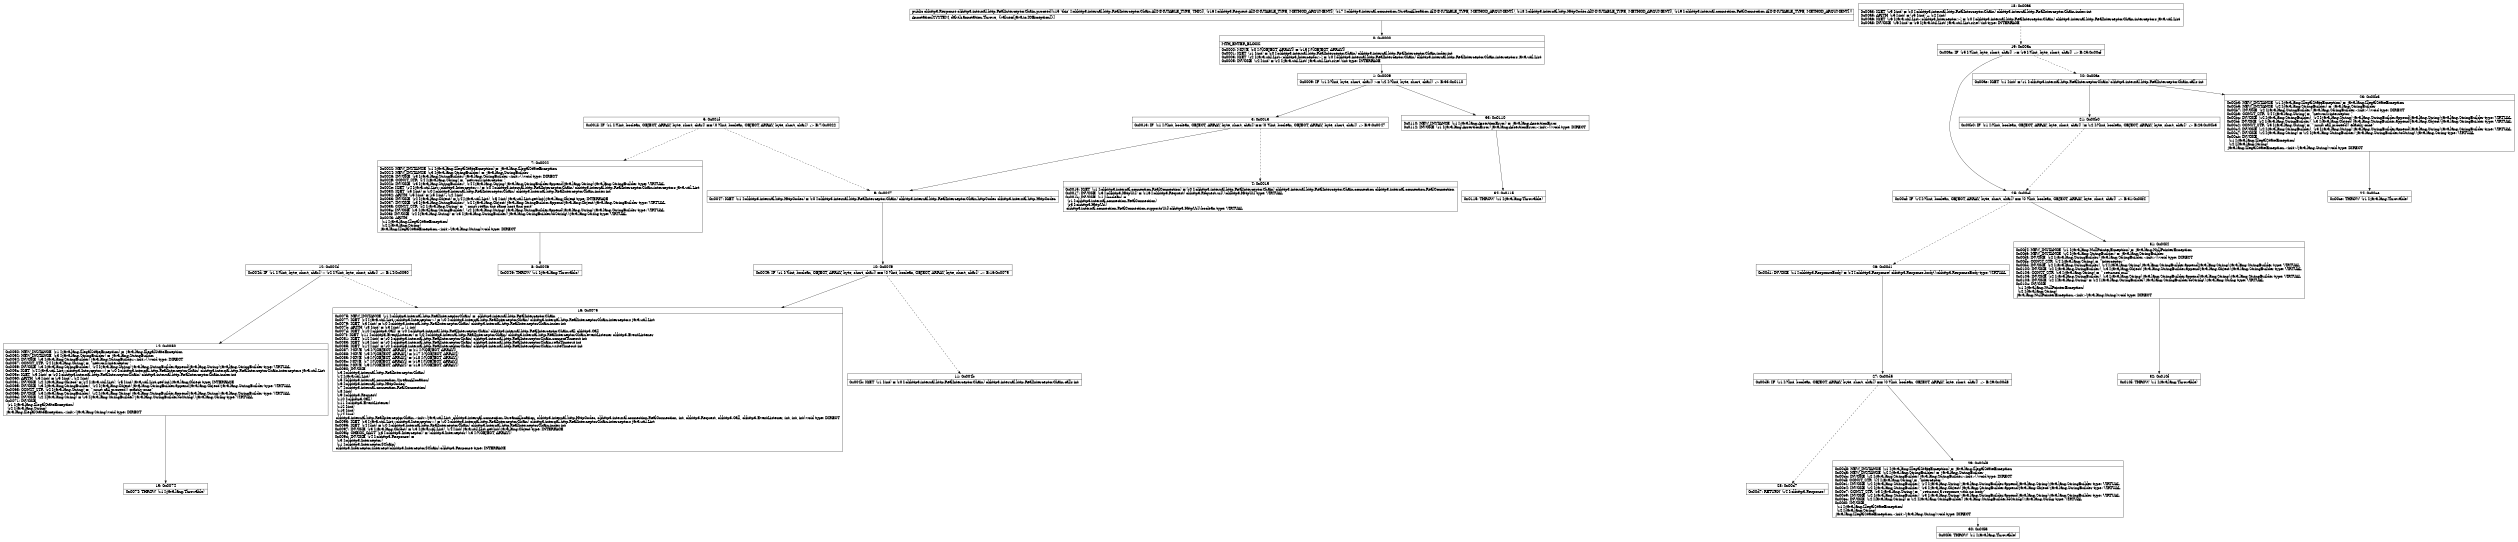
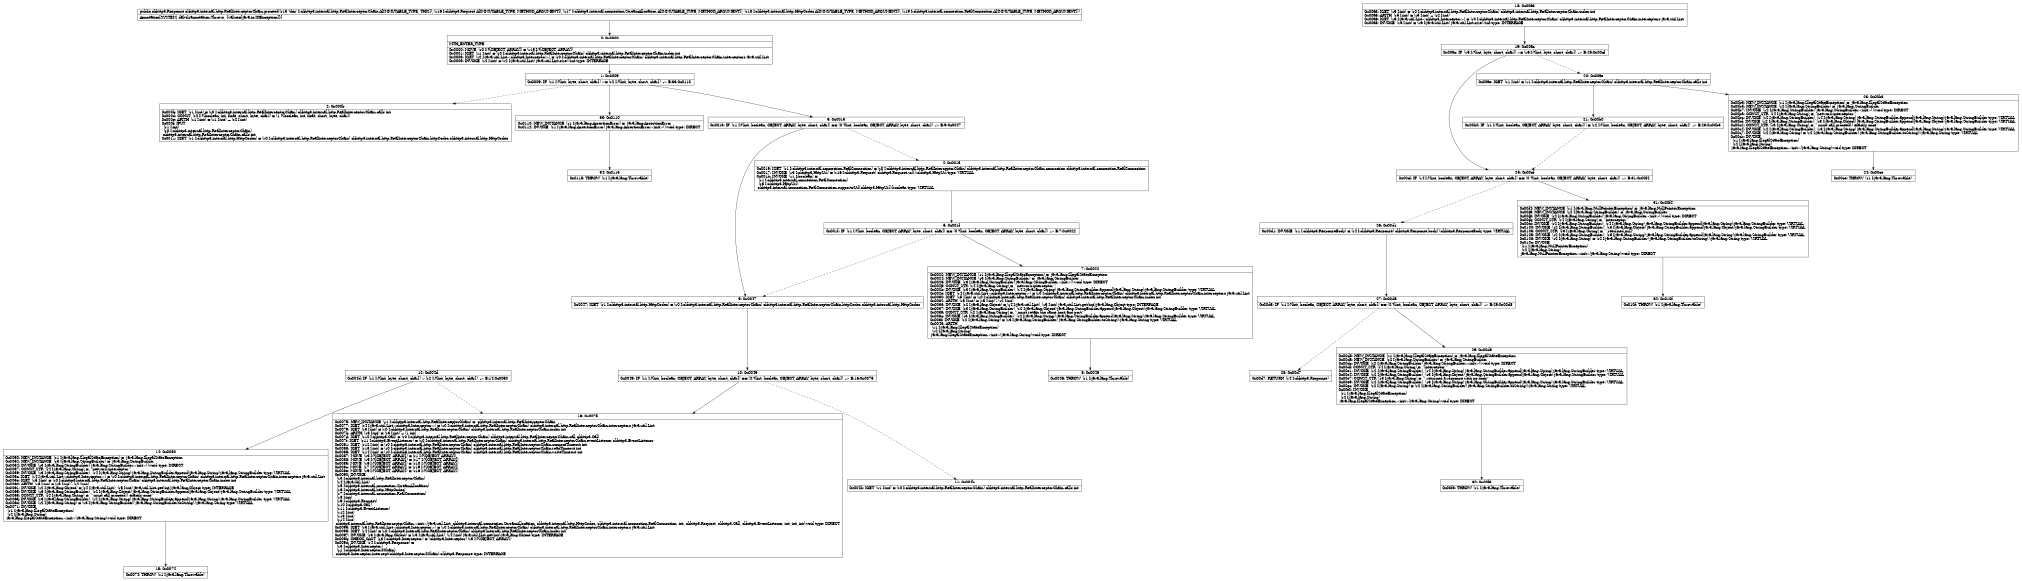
(2021, 34) -> (1525, 34)
(1241, 44) -> (467, 44)
none -> (335, 123)
(662, 144) -> (991, 250)
none -> (952, 206)
